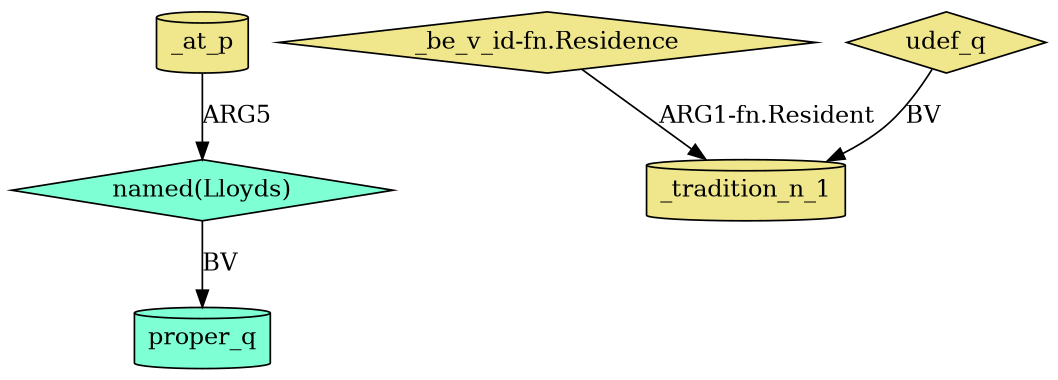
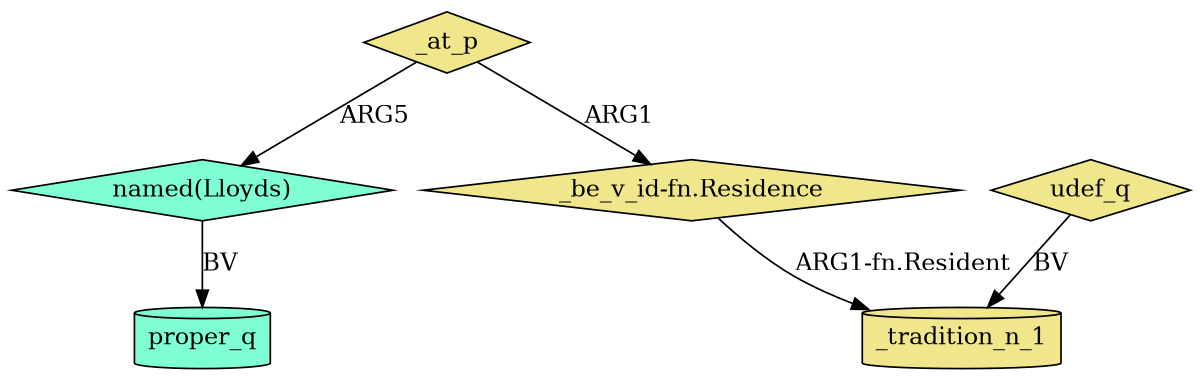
(202, 42) -> (447, 42)
none -> (556, 109)
